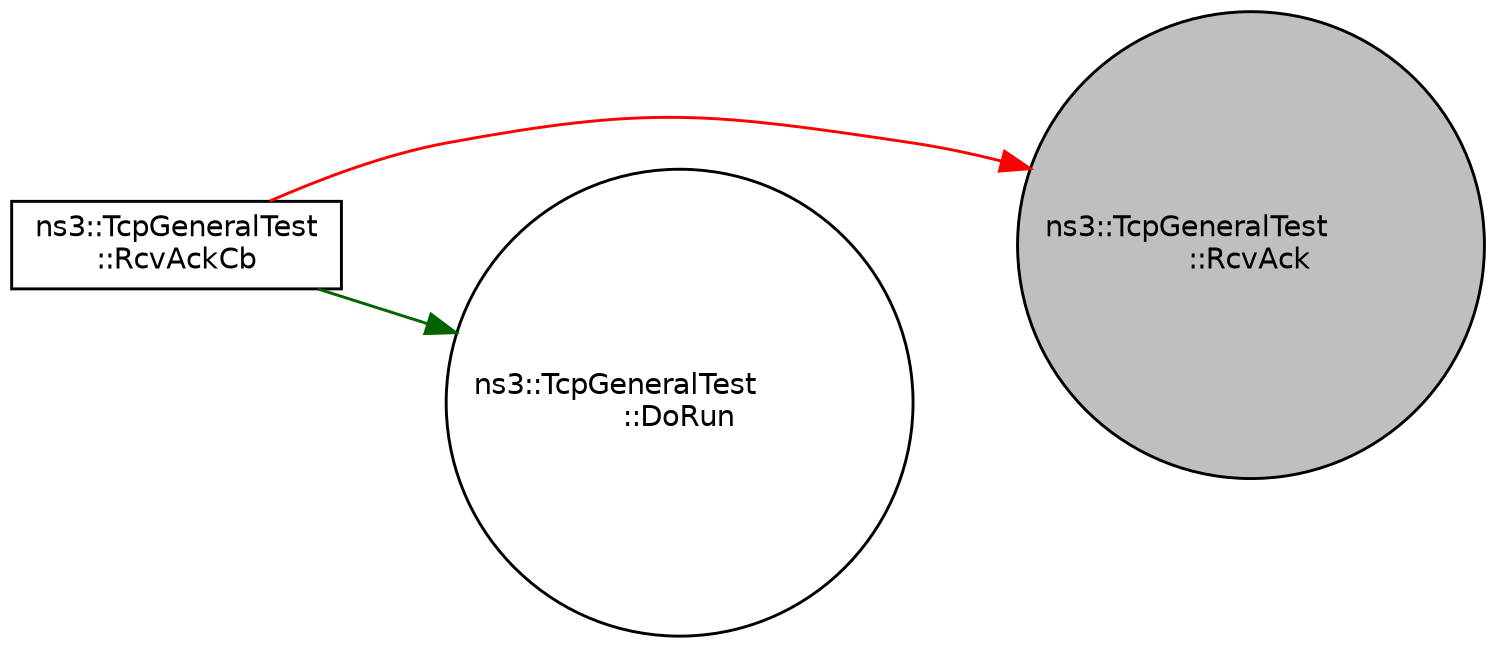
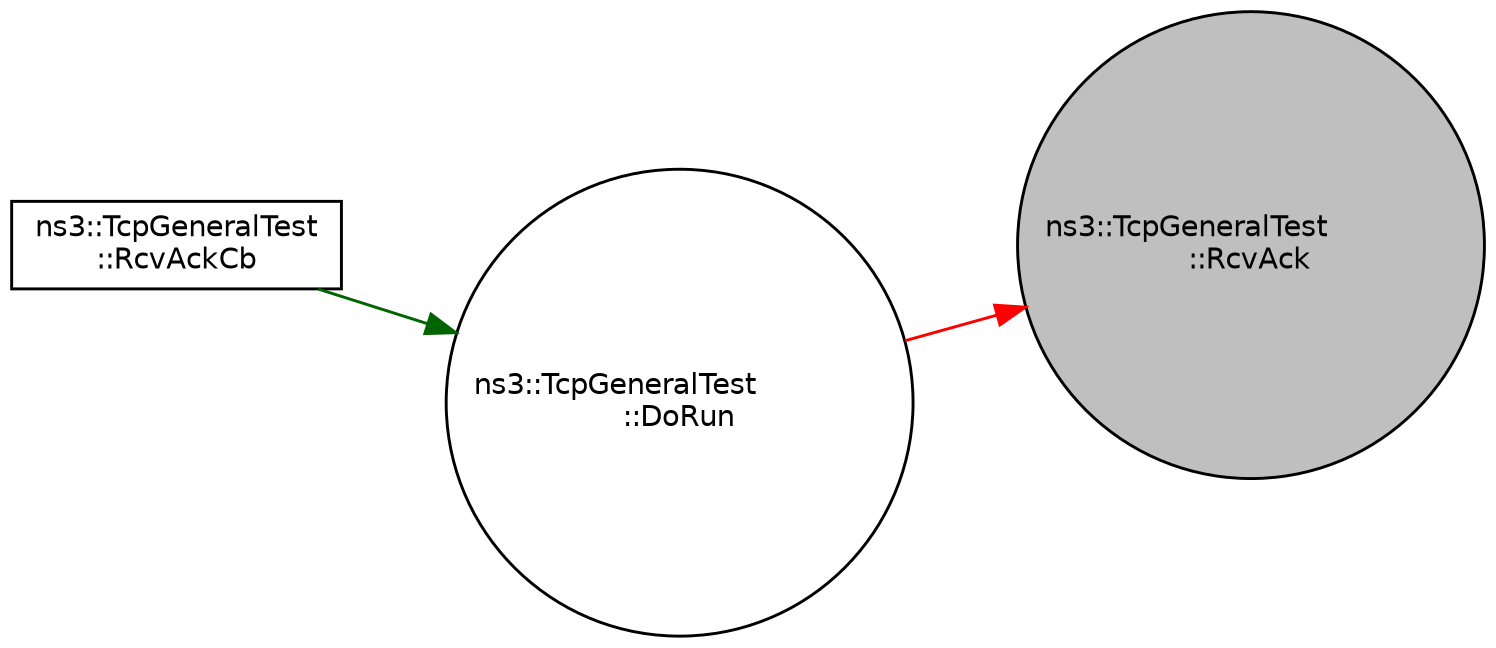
(632, 118) -> (951, 328)
